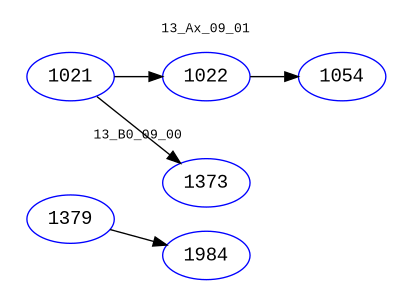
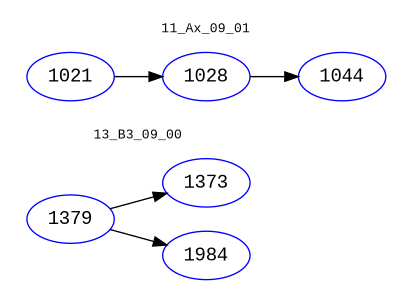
(206, 29) -> (206, 29)
(206, 77) -> (206, 77)
(342, 77) -> (342, 77)
(141, 132) -> (132, 203)
(138, 135) -> (138, 135)
